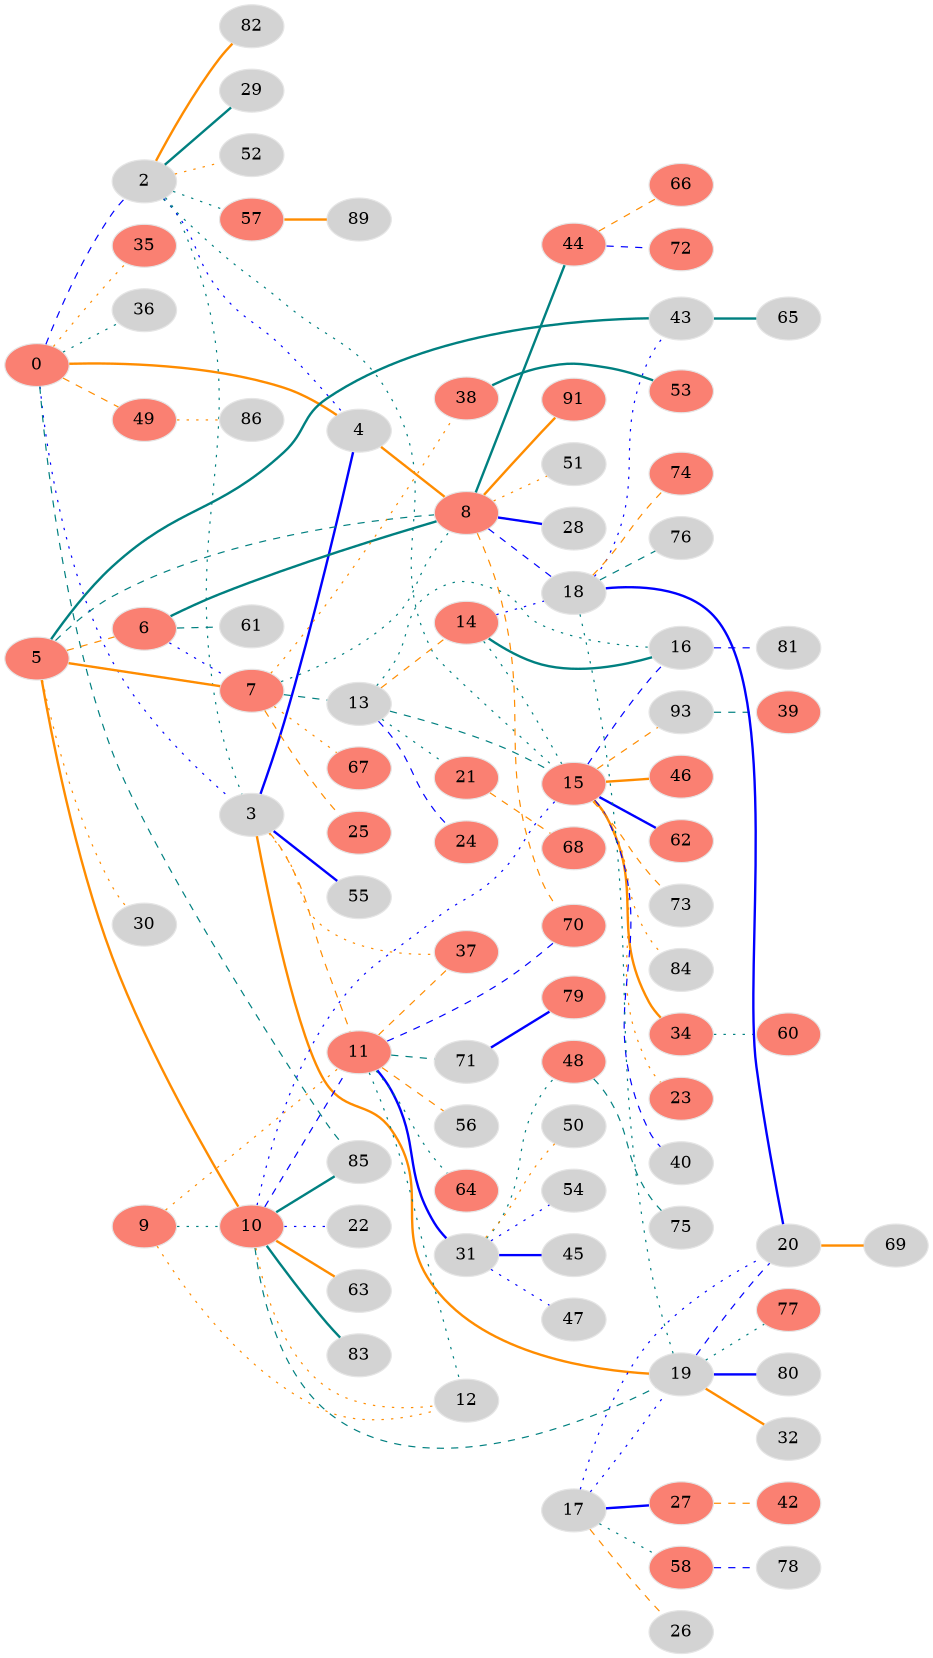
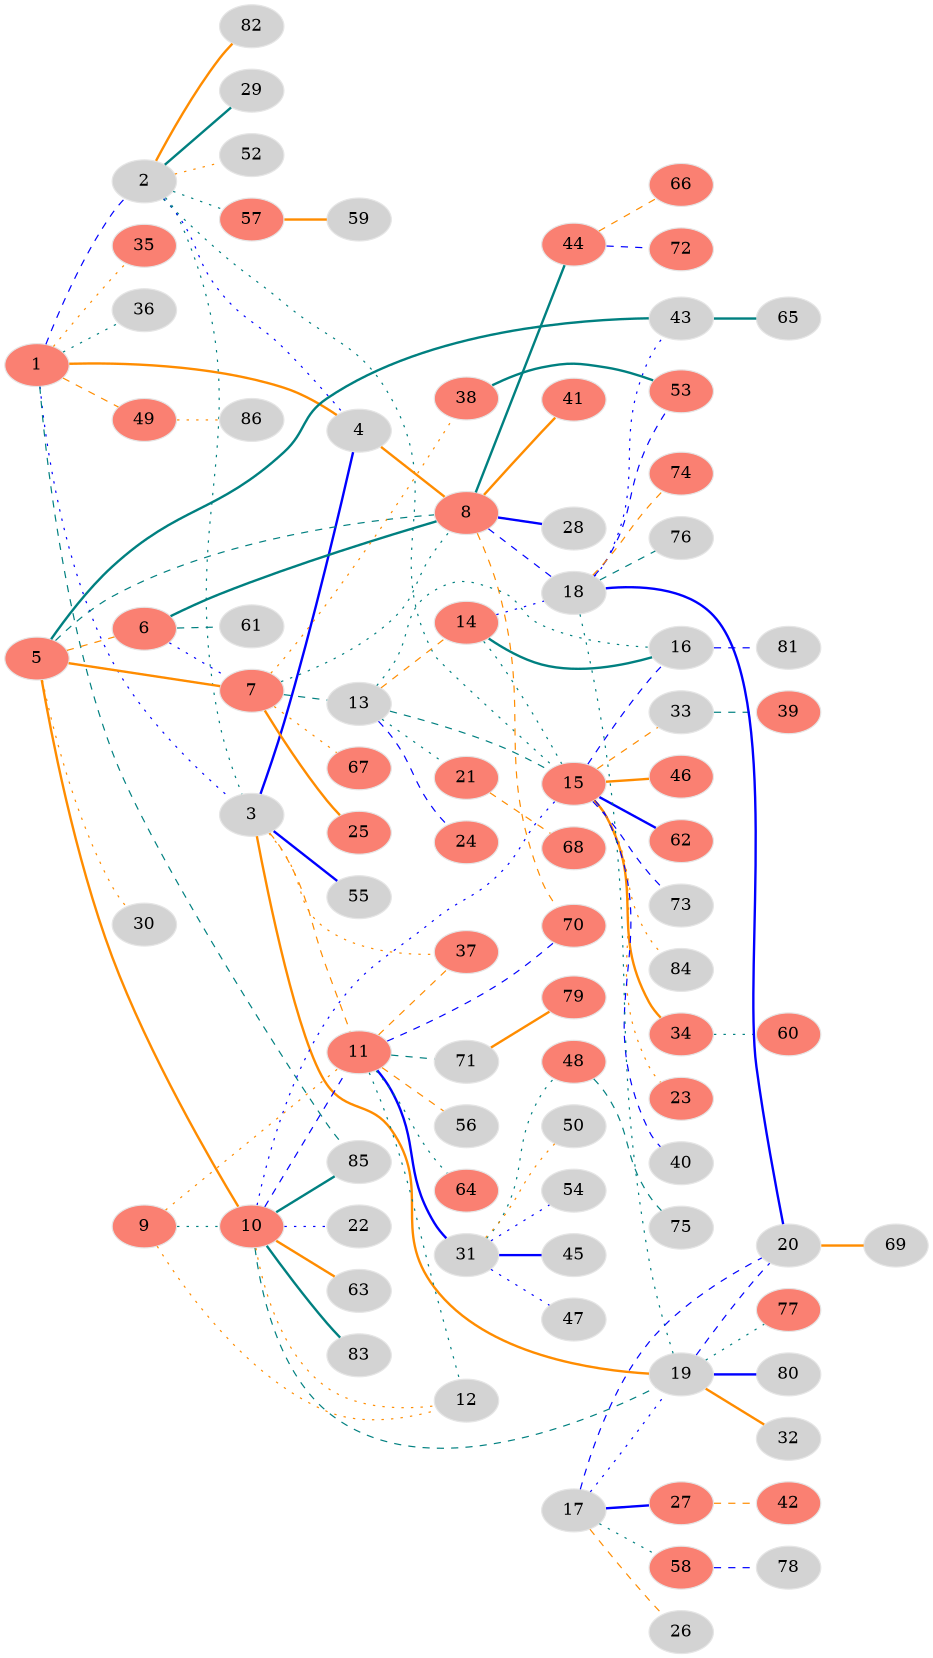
(359, 220) -> (359, 220)
(37, 365) -> (37, 365)
(574, 400) -> (574, 400)
(574, 464) -> none
none -> (637, 472)
(681, 712) -> (681, 712)
(300, 765) -> (300, 765)
(628, 845) -> (628, 845)
(520, 1030) -> (520, 1030)
(643, 1351) -> (643, 1351)
